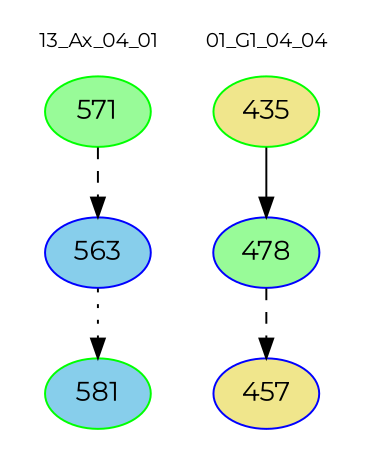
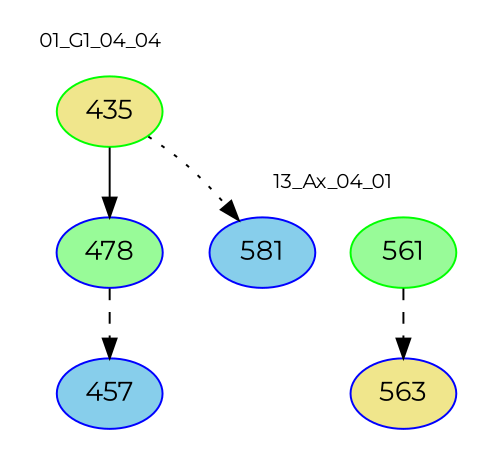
(98, 112) -> (403, 253)
(98, 253) -> (403, 394)
(98, 314) -> (206, 184)
(98, 394) -> (262, 253)
(266, 394) -> (110, 394)
